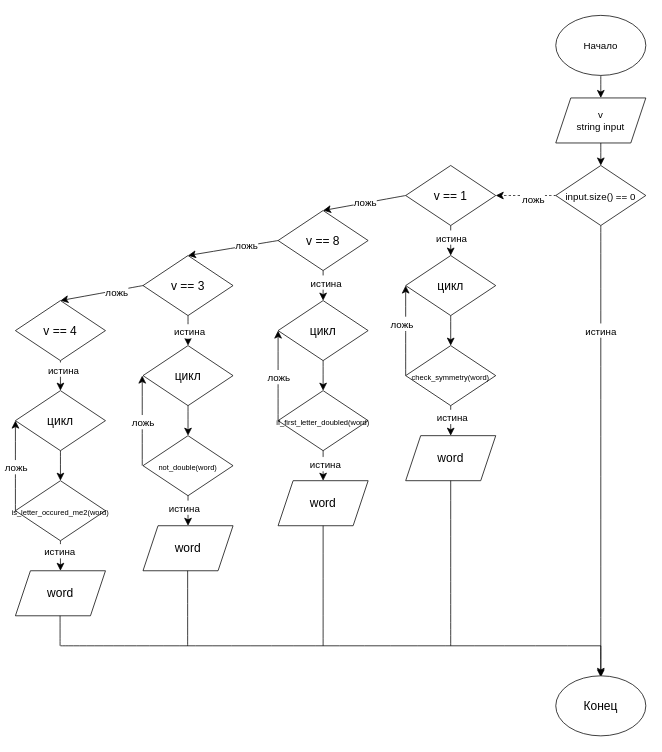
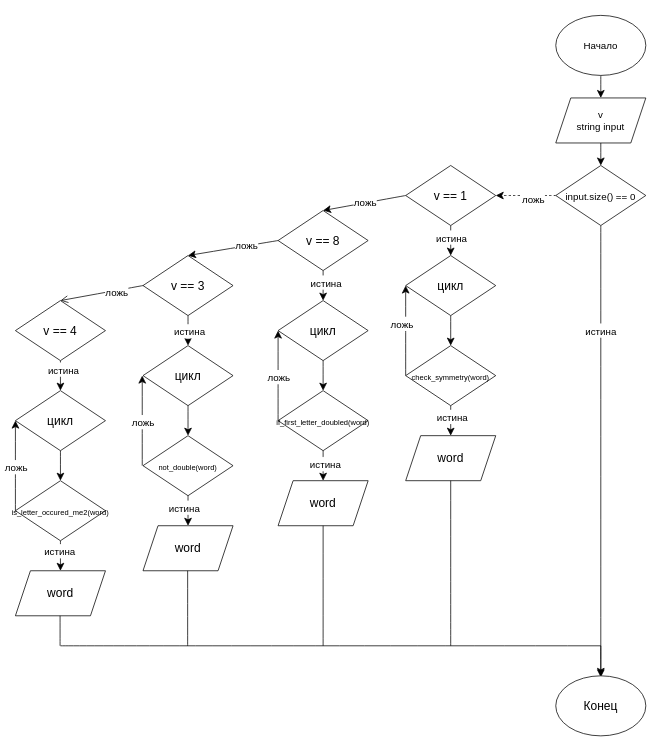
(68, 299) -> (66, 299)
